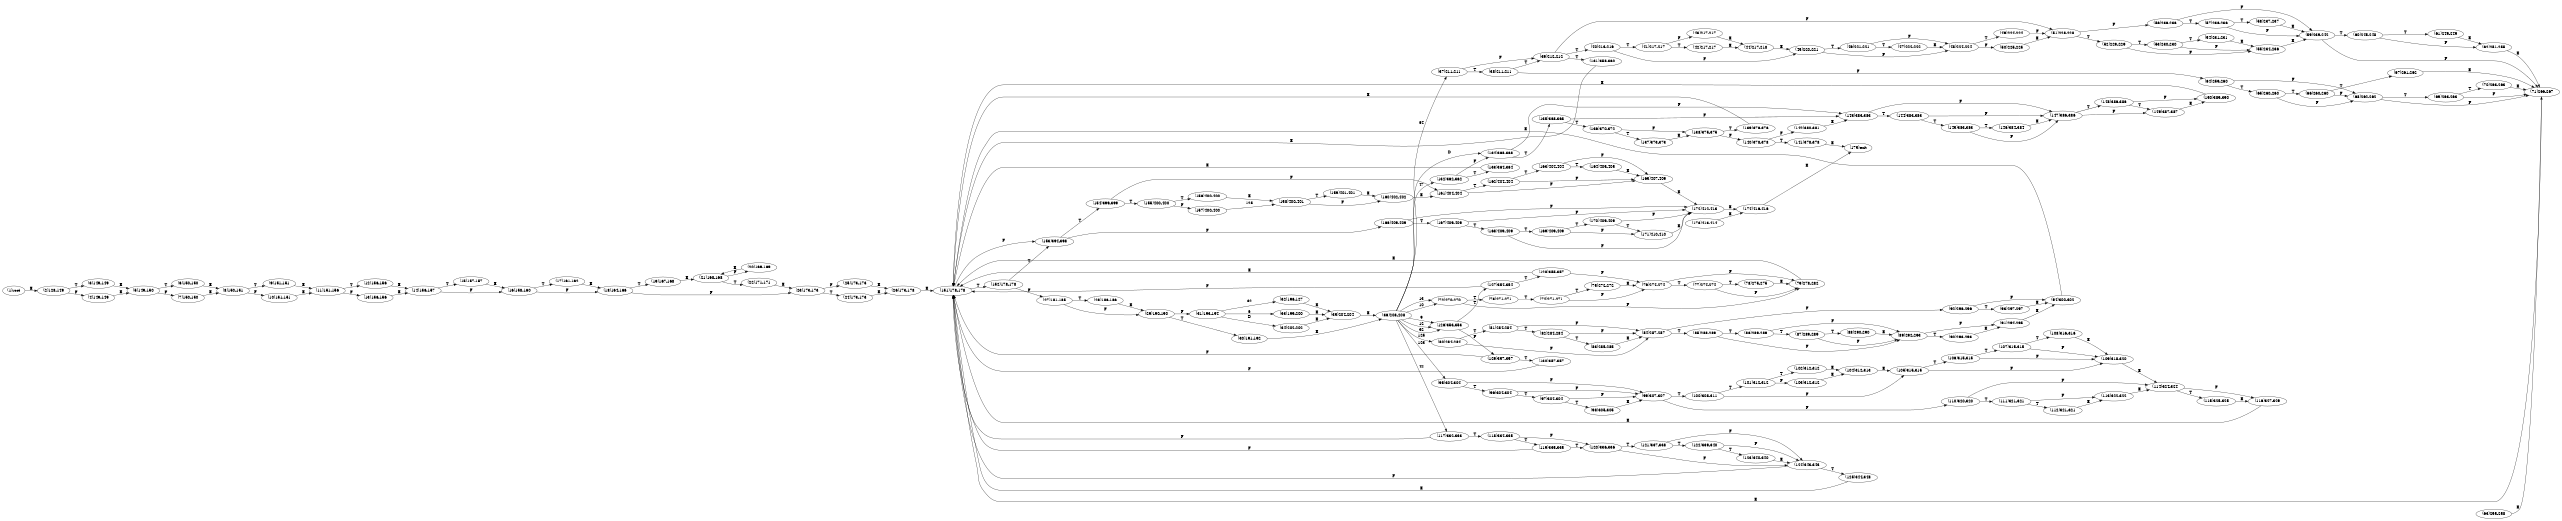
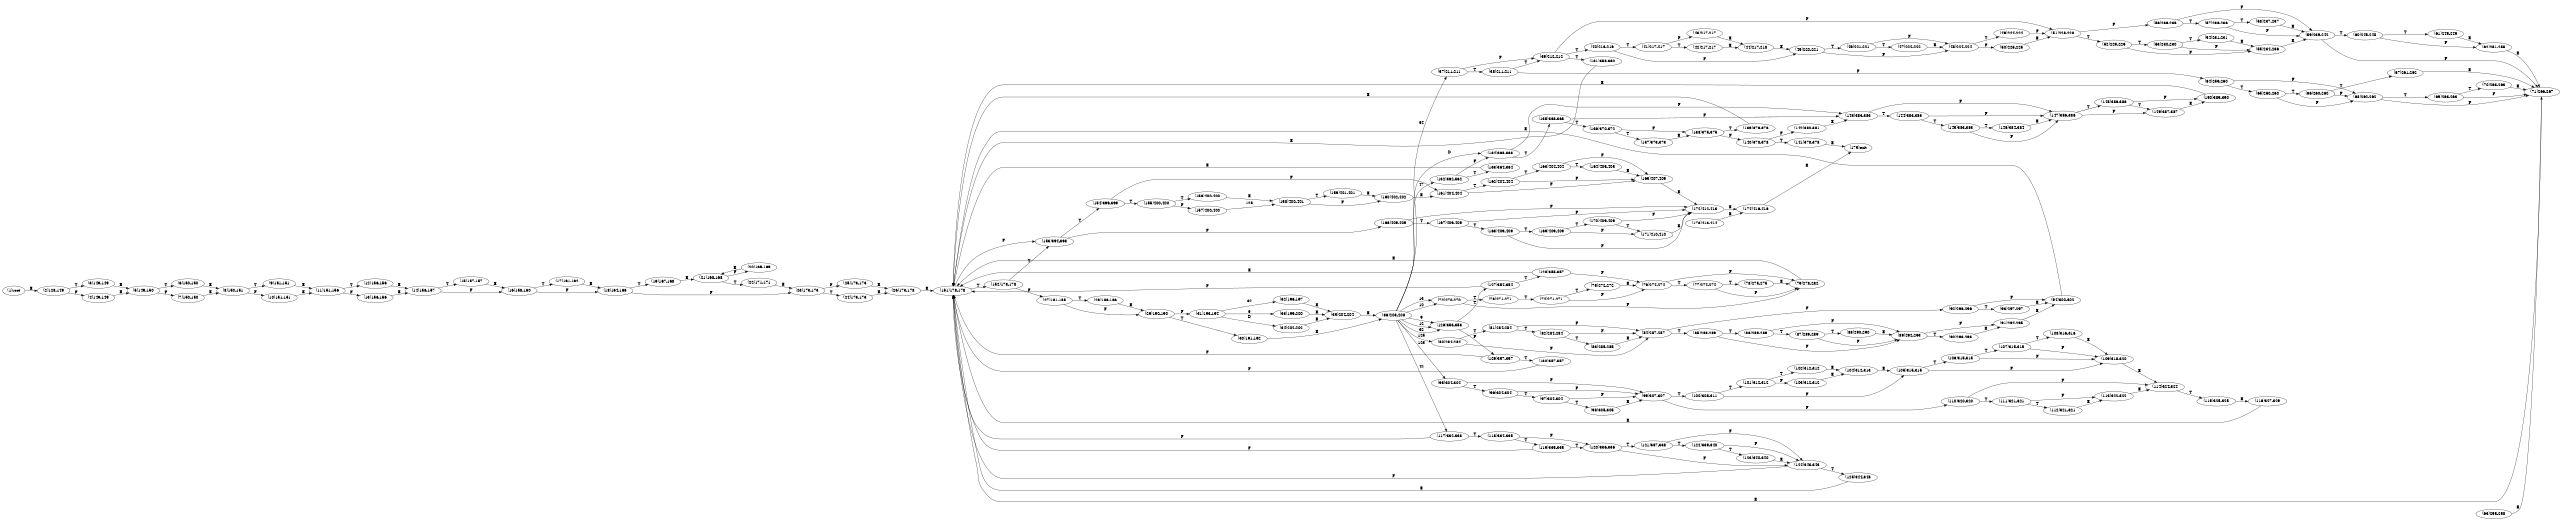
(1291, 300) -> (1291, 300)
(2218, 392) -> none
